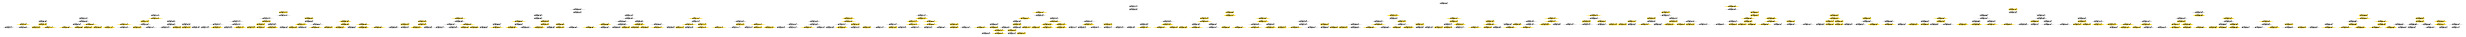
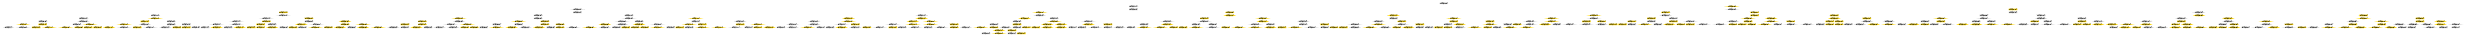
(1204, 21) -> (1204, 21)
